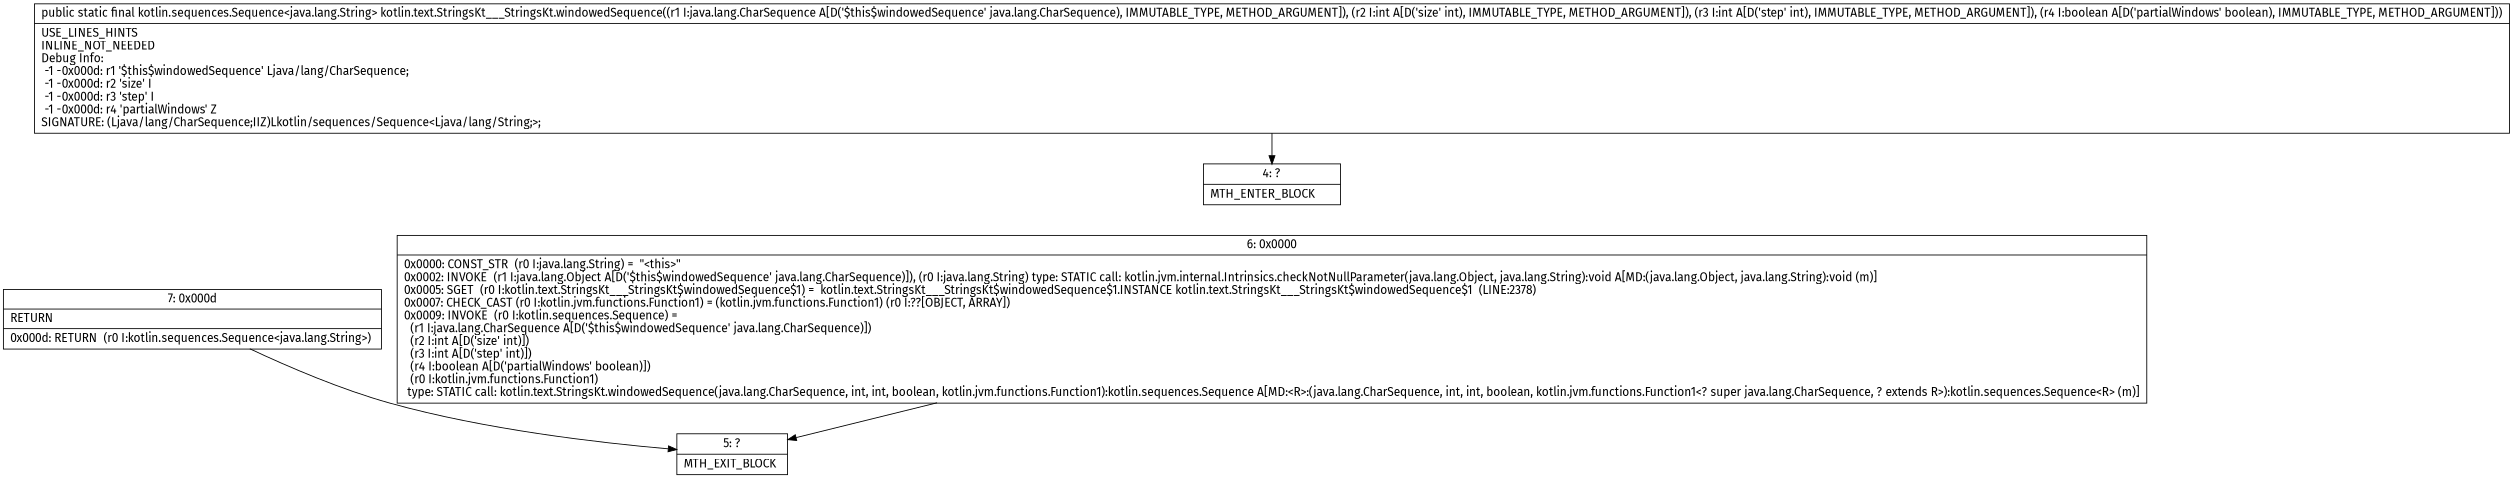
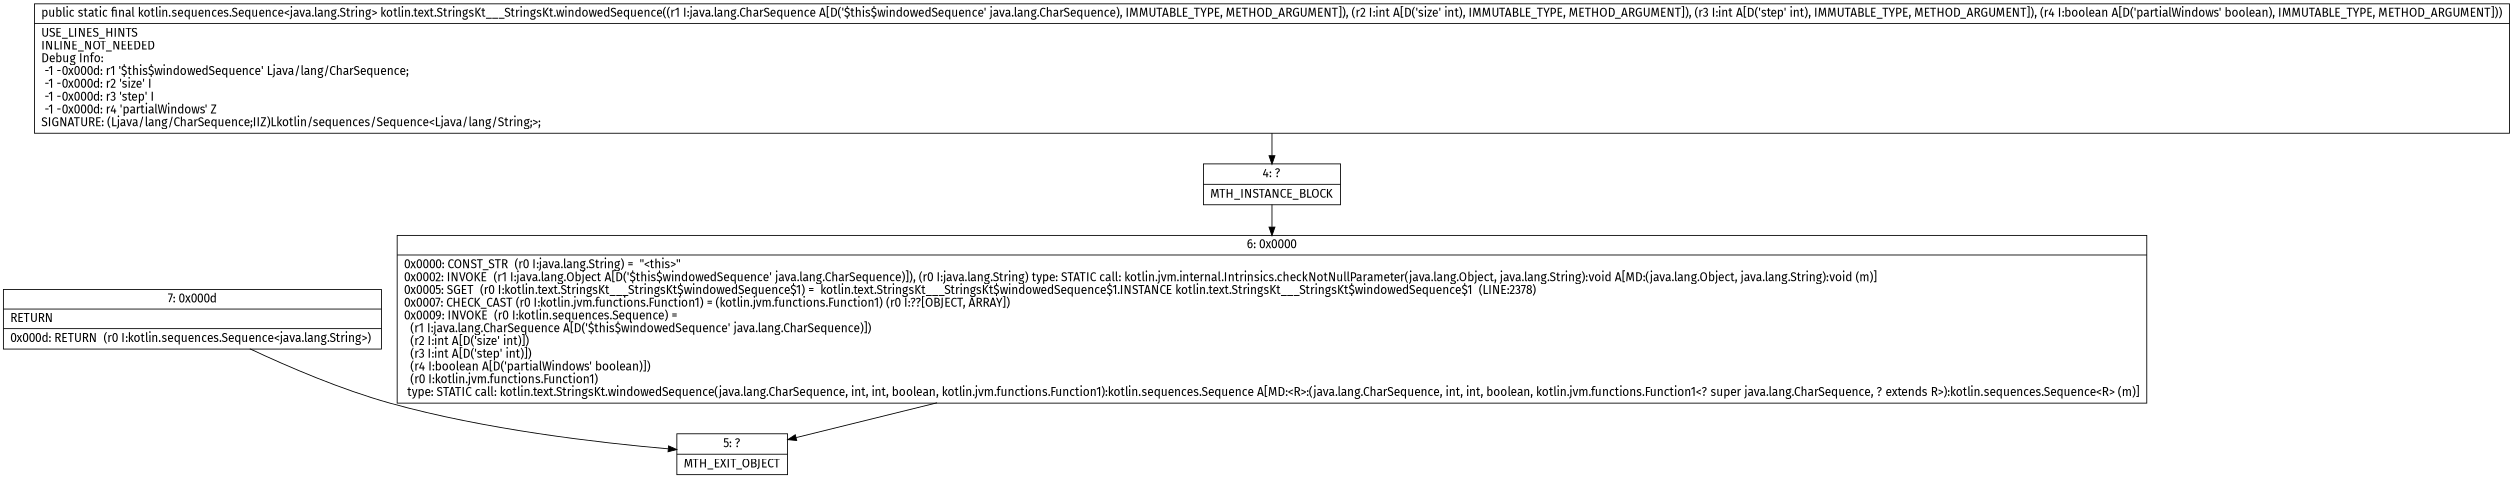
(1263, 194) -> (1272, 194)
none -> (1272, 216)
(730, 464) -> (732, 464)
